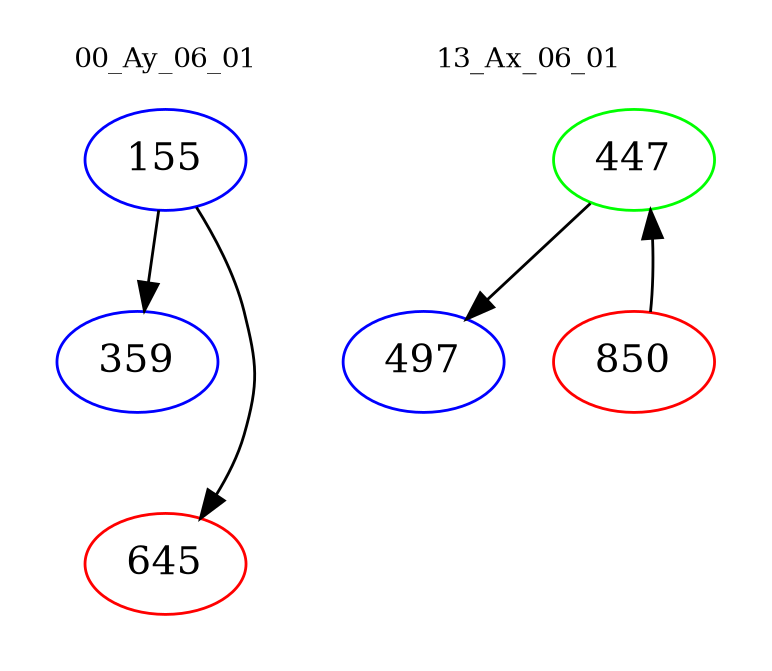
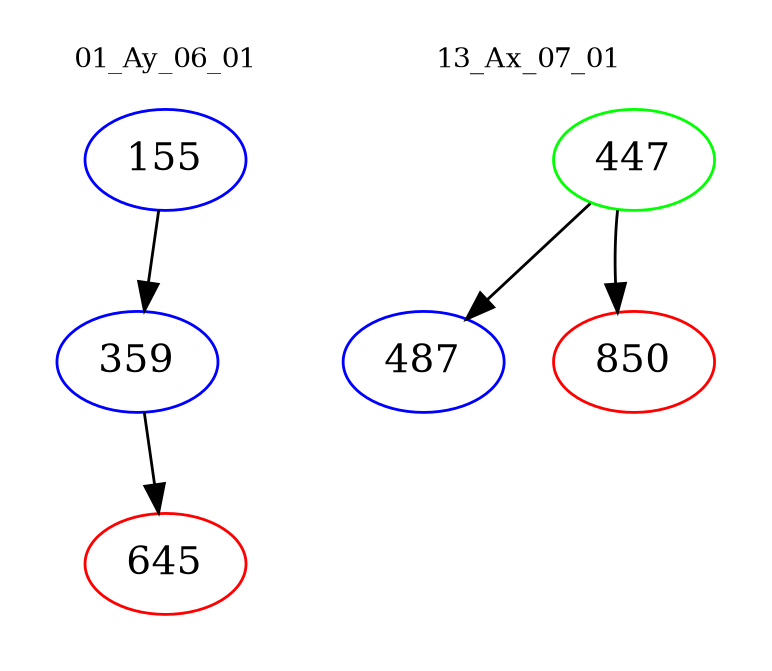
(166, 60) -> (166, 60)
(529, 60) -> (529, 60)
(653, 275) -> (615, 247)
(252, 349) -> (149, 448)
(424, 362) -> (424, 362)
